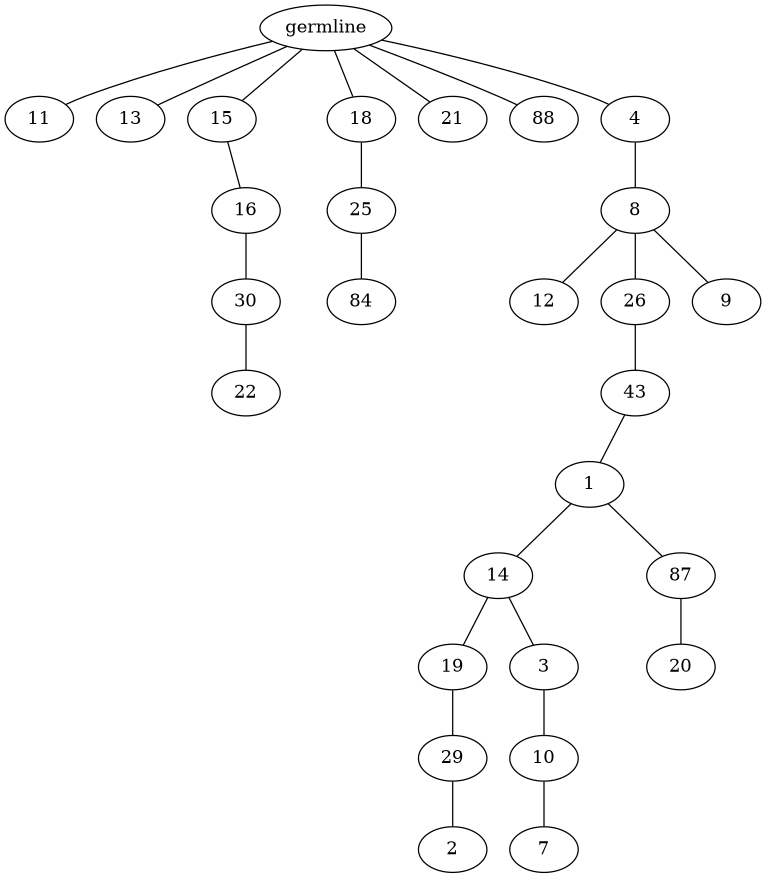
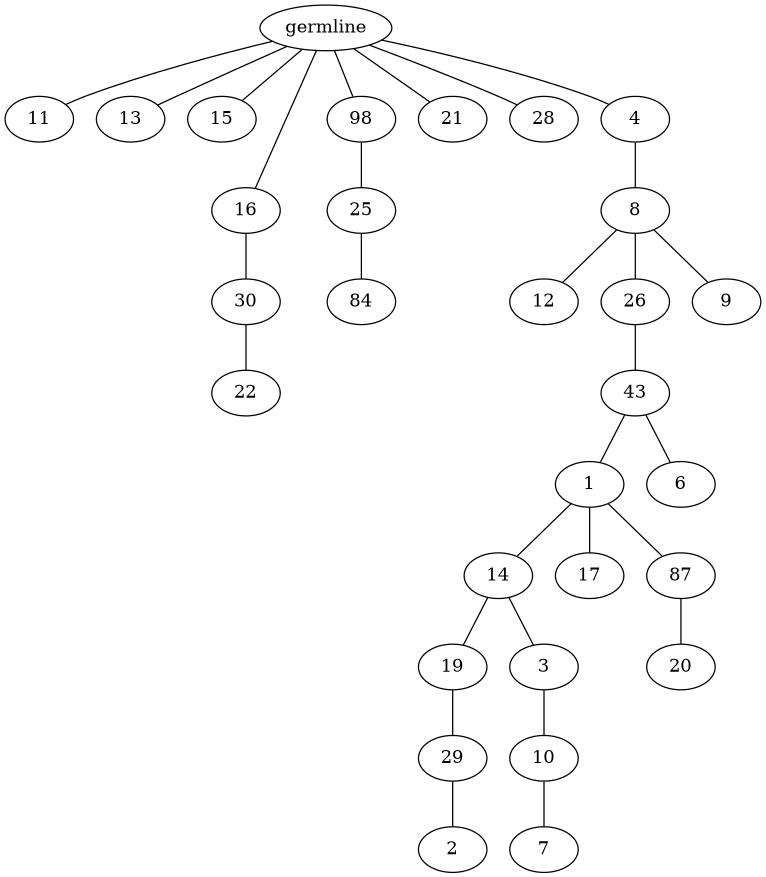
(361, 119) -> (361, 119)
(544, 119) -> (544, 119)
(234, 165) -> (286, 119)
none -> (681, 484)
none -> (590, 576)
